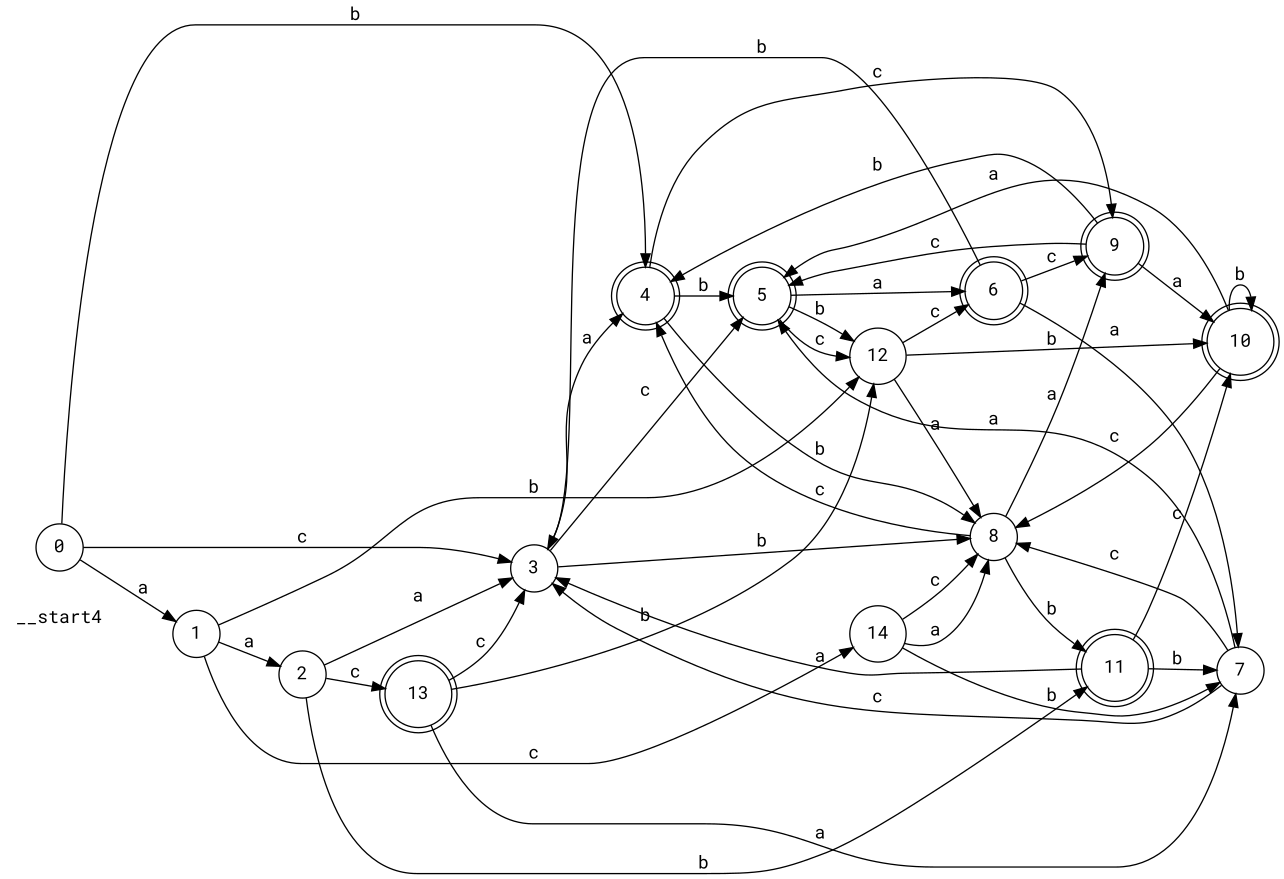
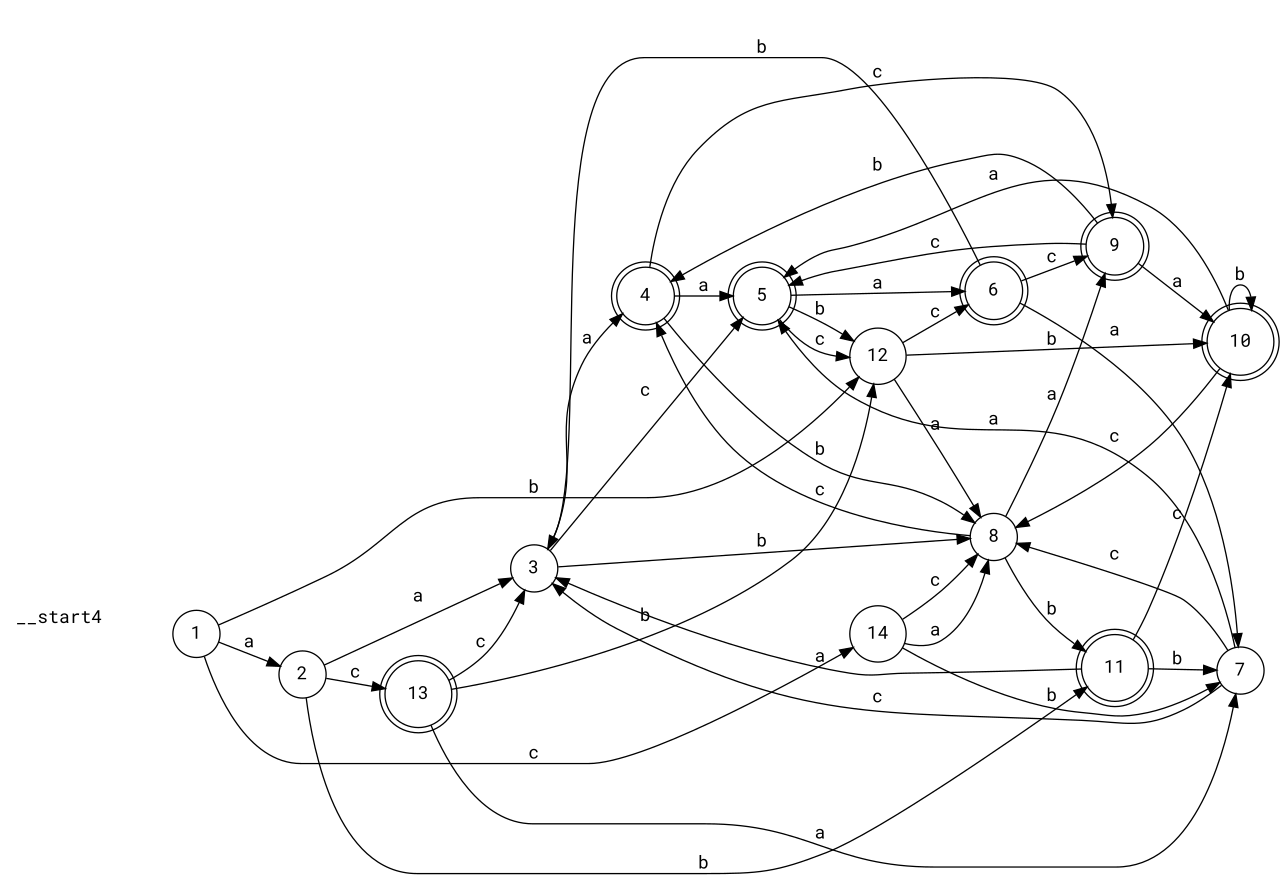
(704, 286) -> (704, 286)
(60, 547) -> none
